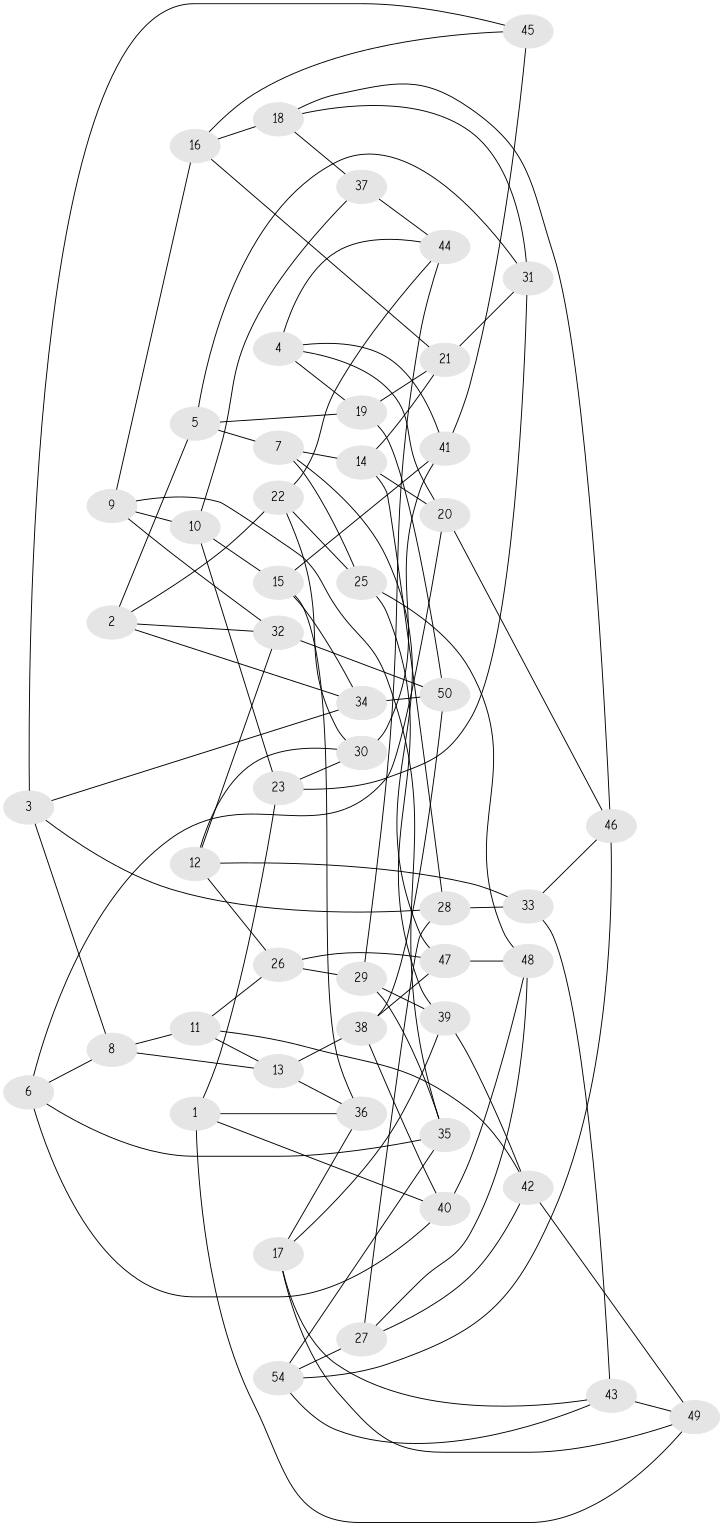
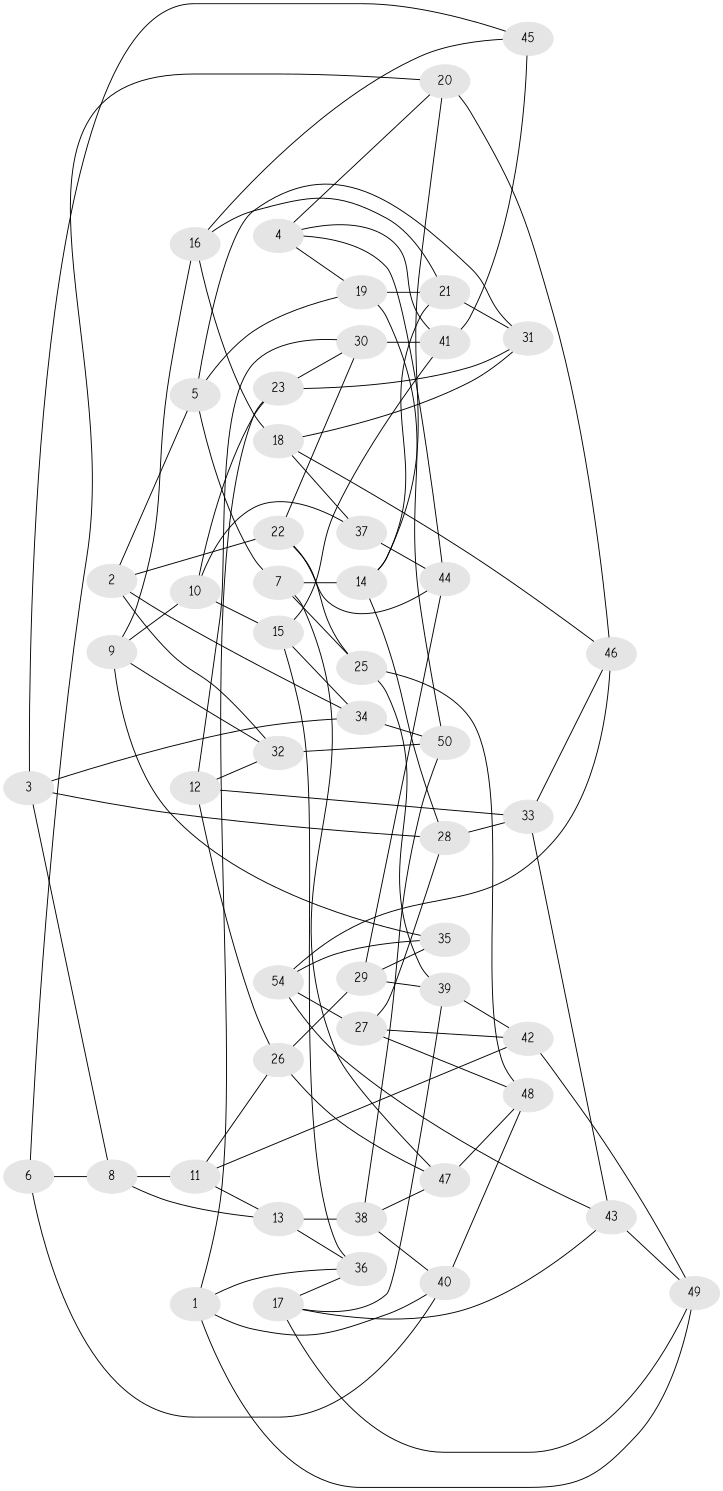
(229, 1156) -> none
